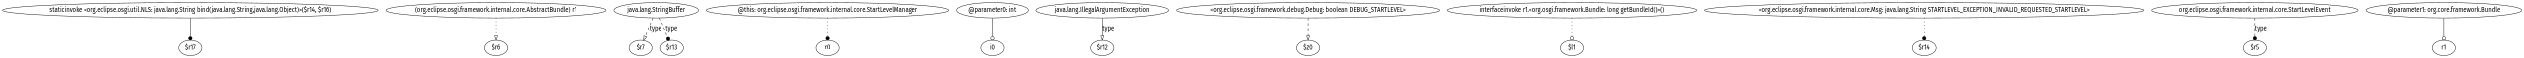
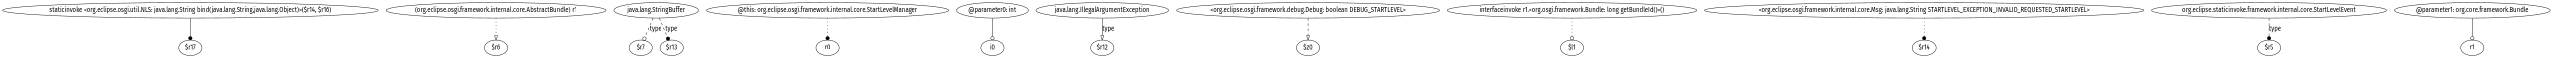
(2255, 10) -> (2269, 10)
(649, 27) -> (649, 28)
